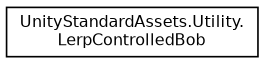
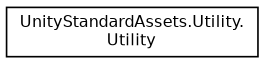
(132, 32) -> (132, 32)
